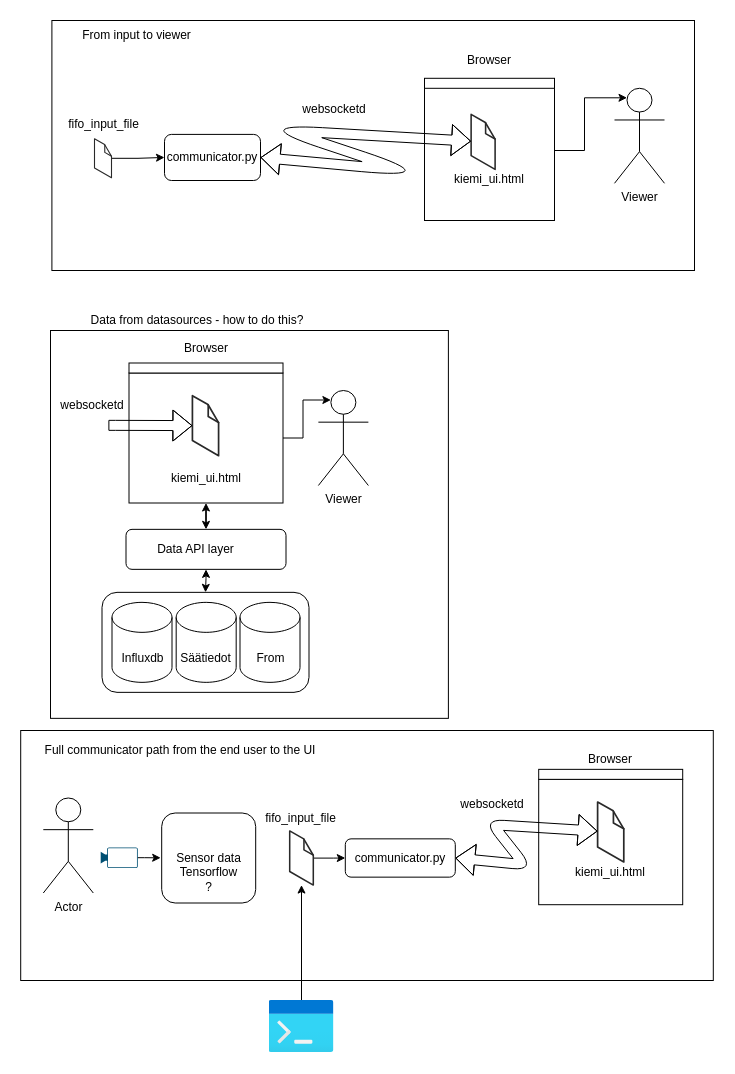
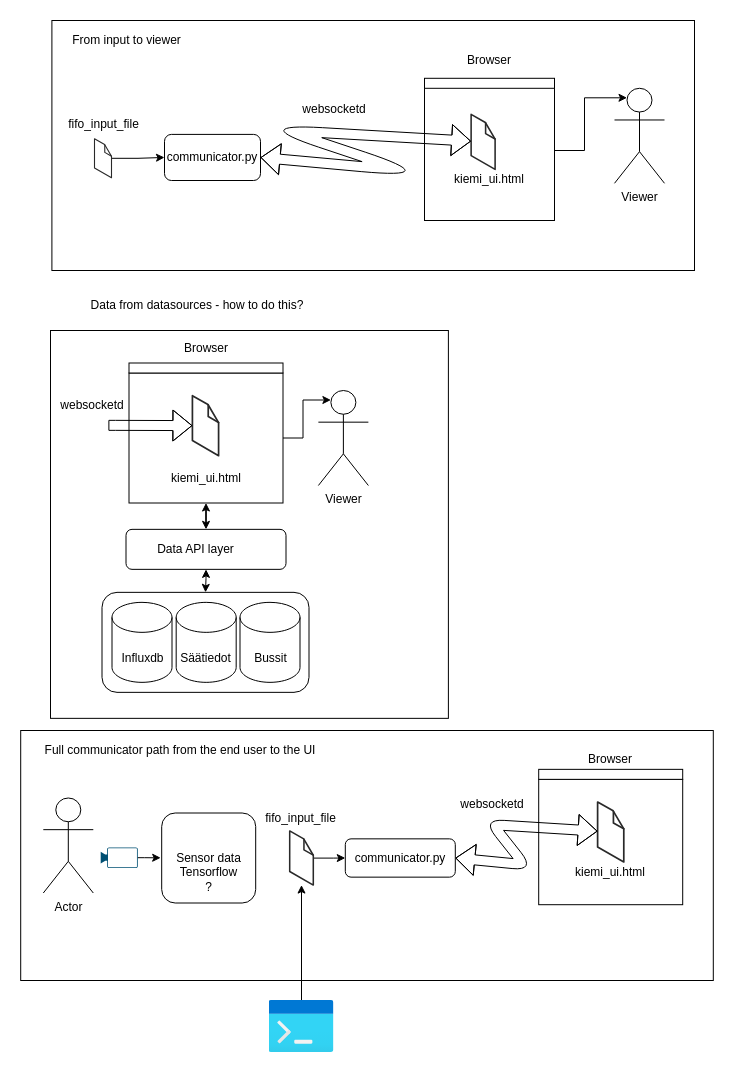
(136, 36) -> (126, 41)
(198, 321) -> (198, 306)
(271, 659) -> (271, 659)
